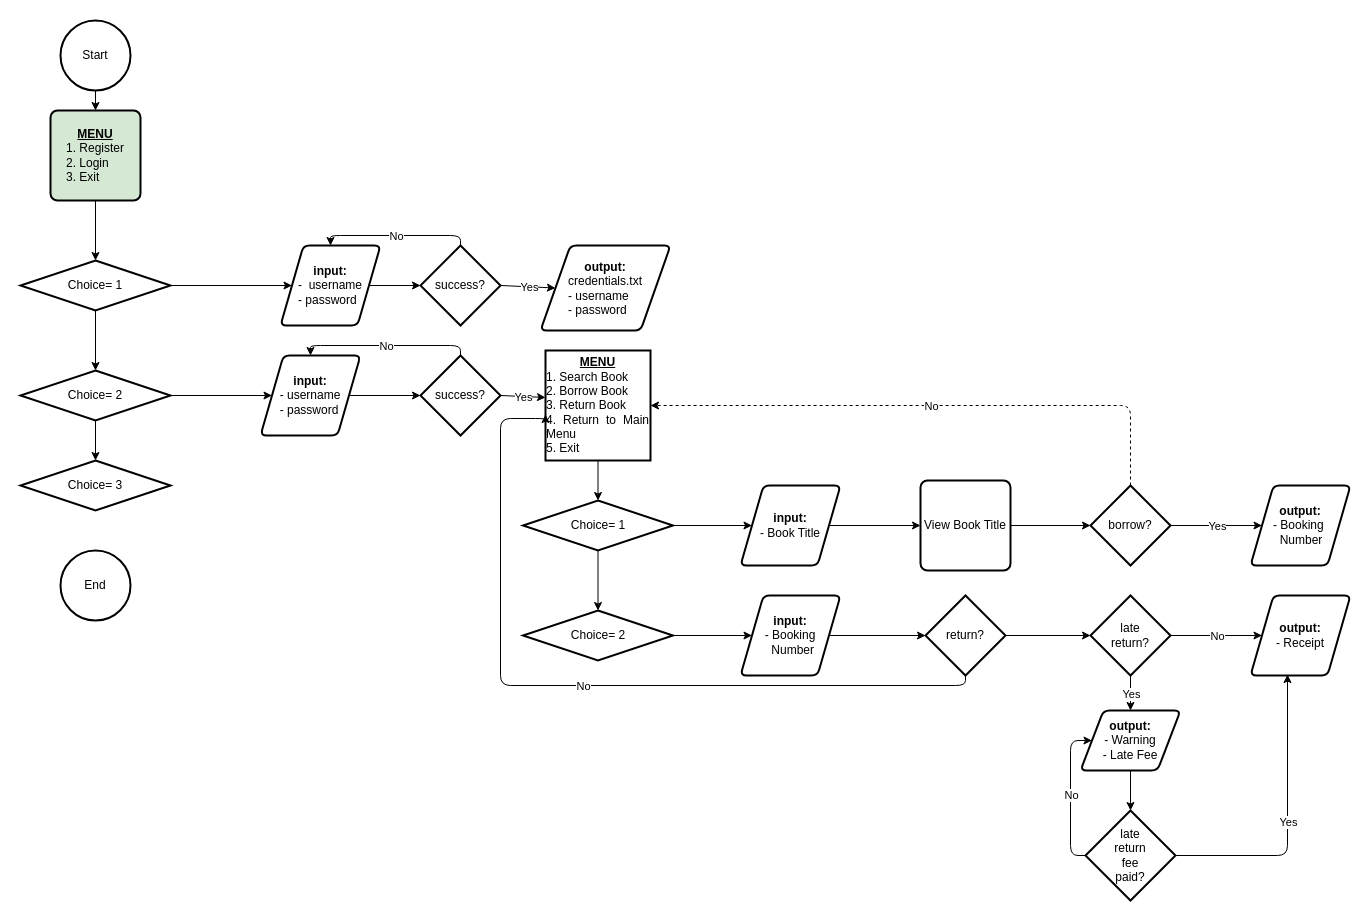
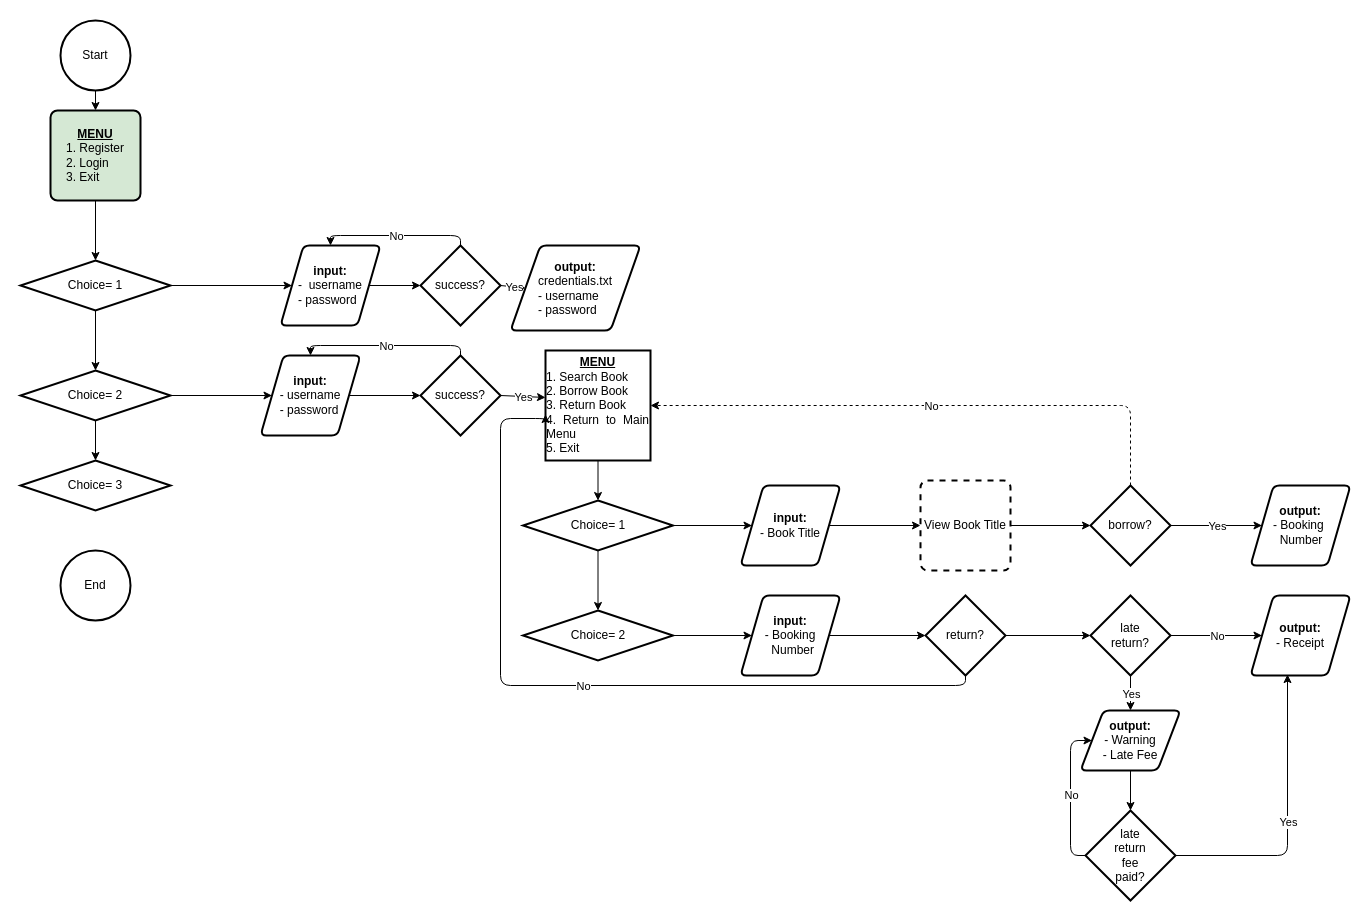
(606, 288) -> (576, 288)
(966, 526) -> (966, 526)
